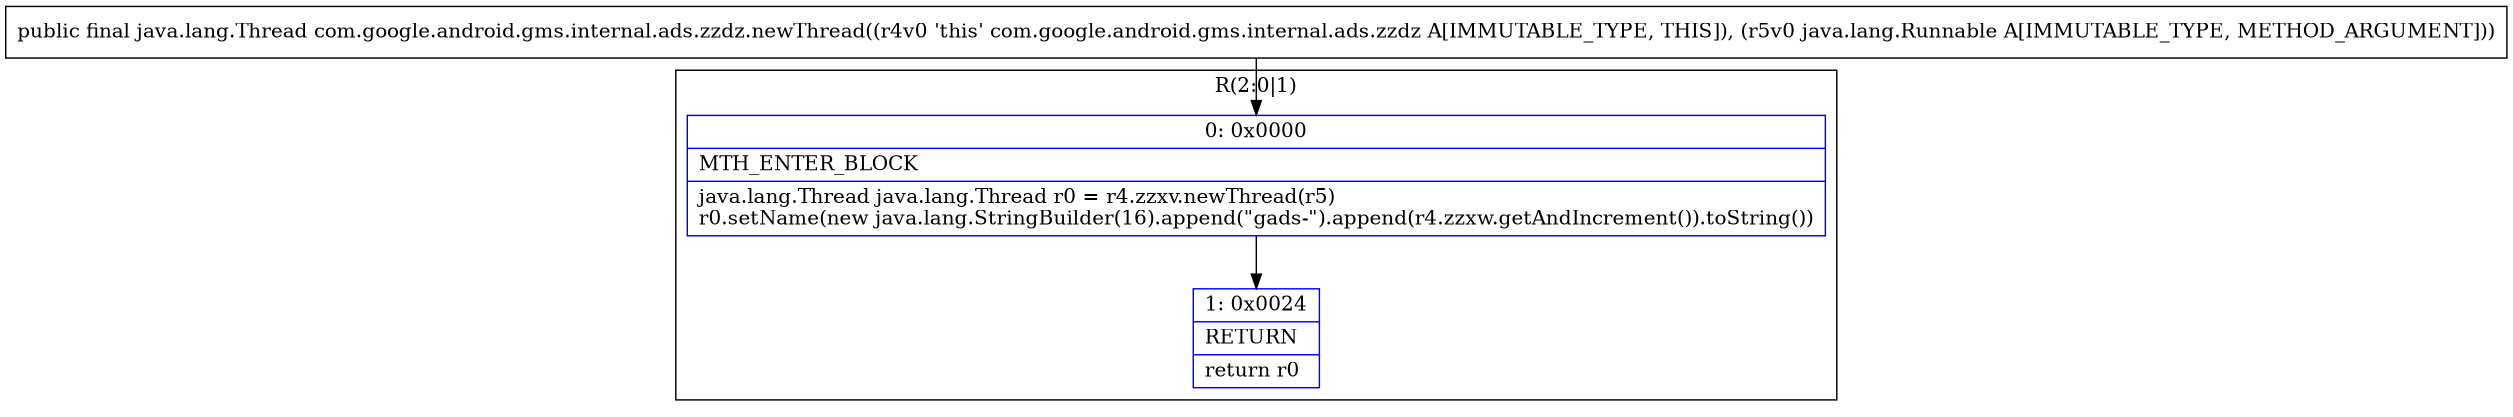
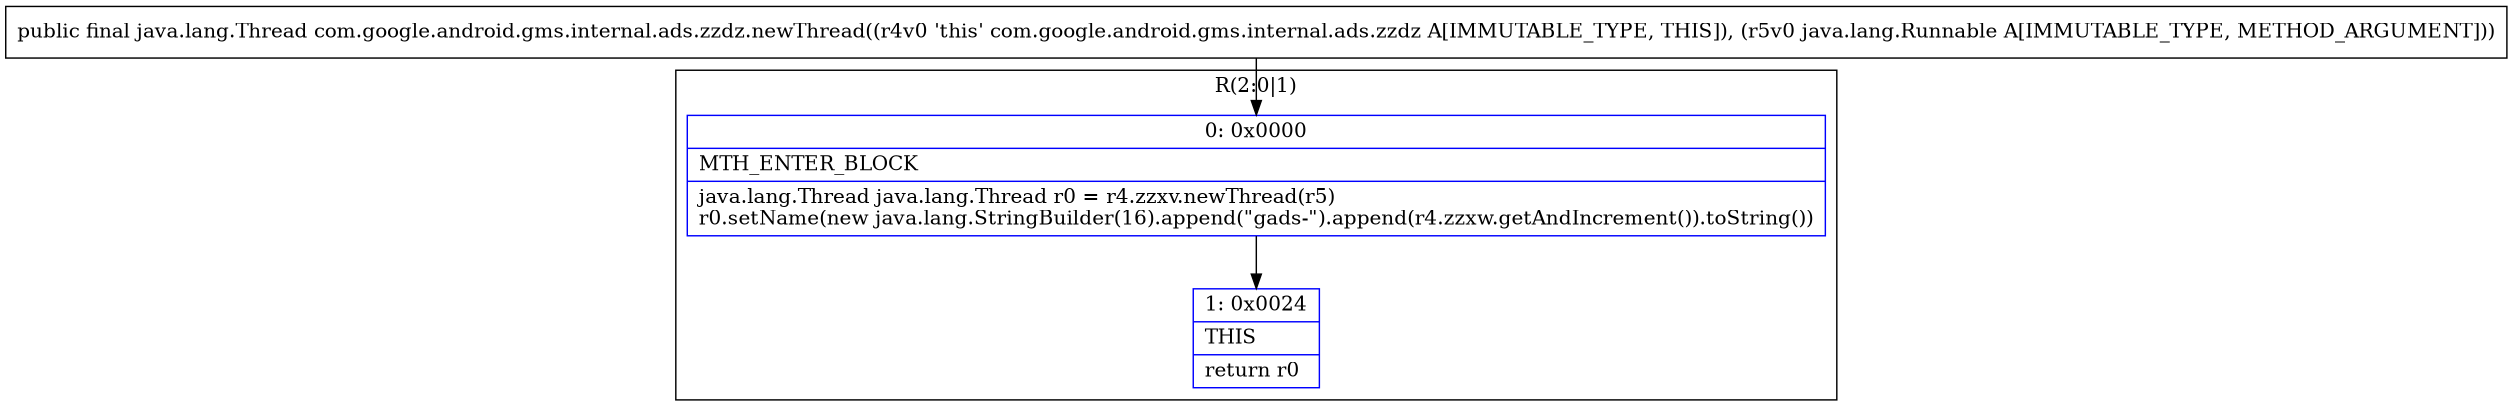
(1251, 338) -> (1231, 338)
